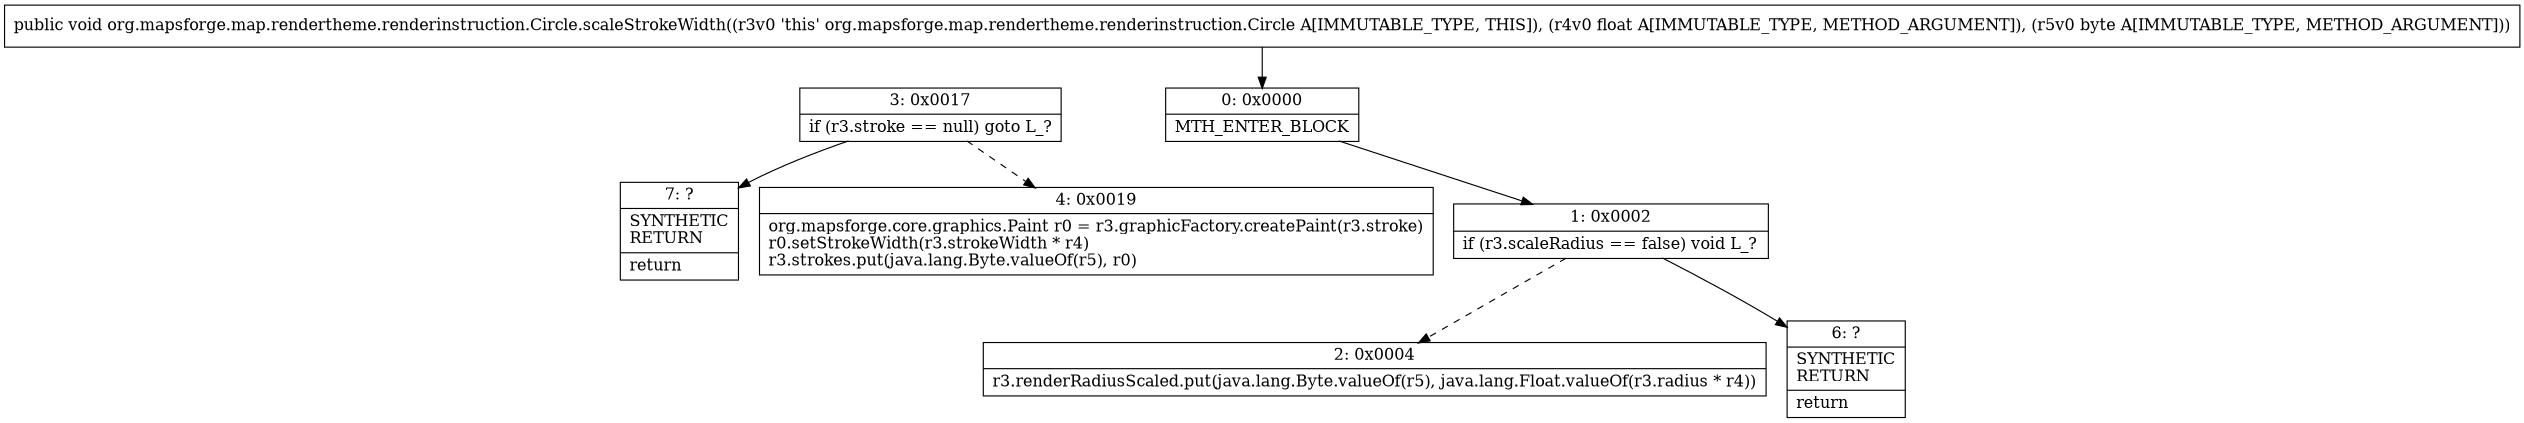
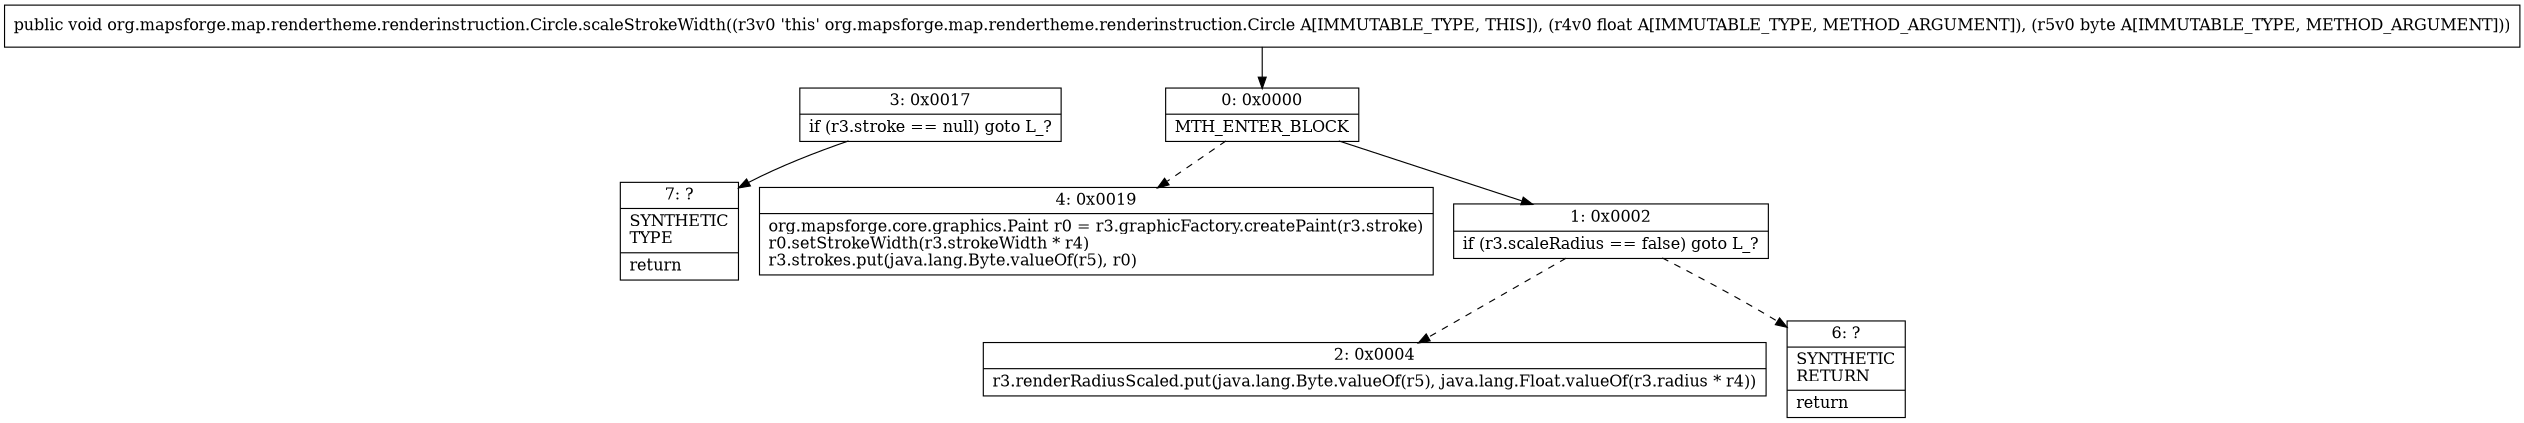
(996, 161) -> (1197, 161)
(666, 239) -> (652, 239)
(1610, 244) -> (1611, 244)
(1720, 289) -> (1720, 289)
